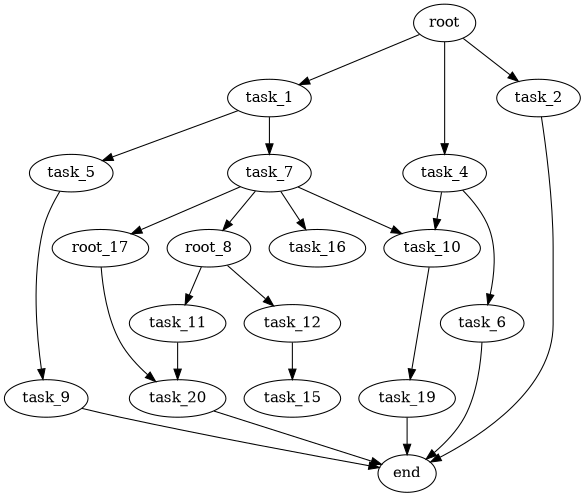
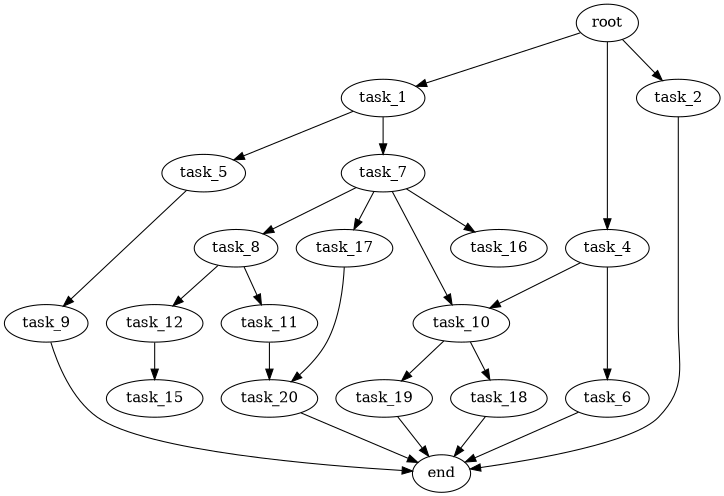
(100, 248) -> (345, 248)
(209, 248) -> (236, 248)
none -> (499, 398)
